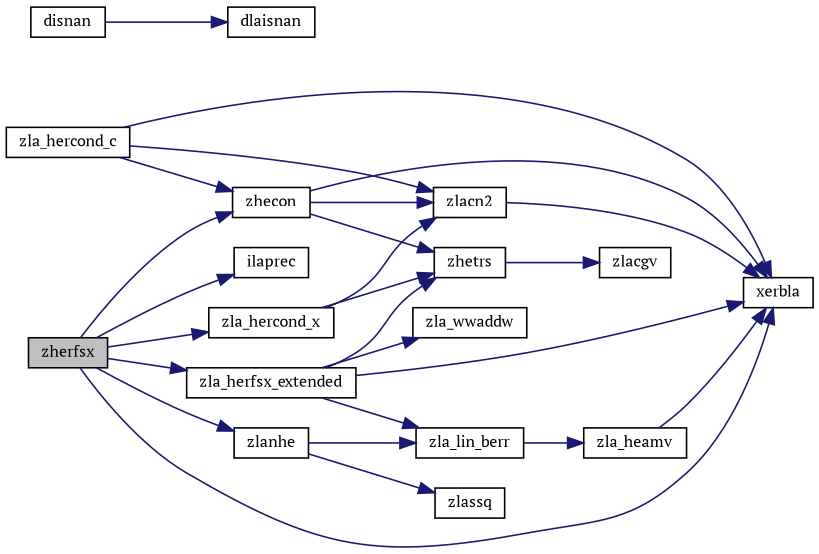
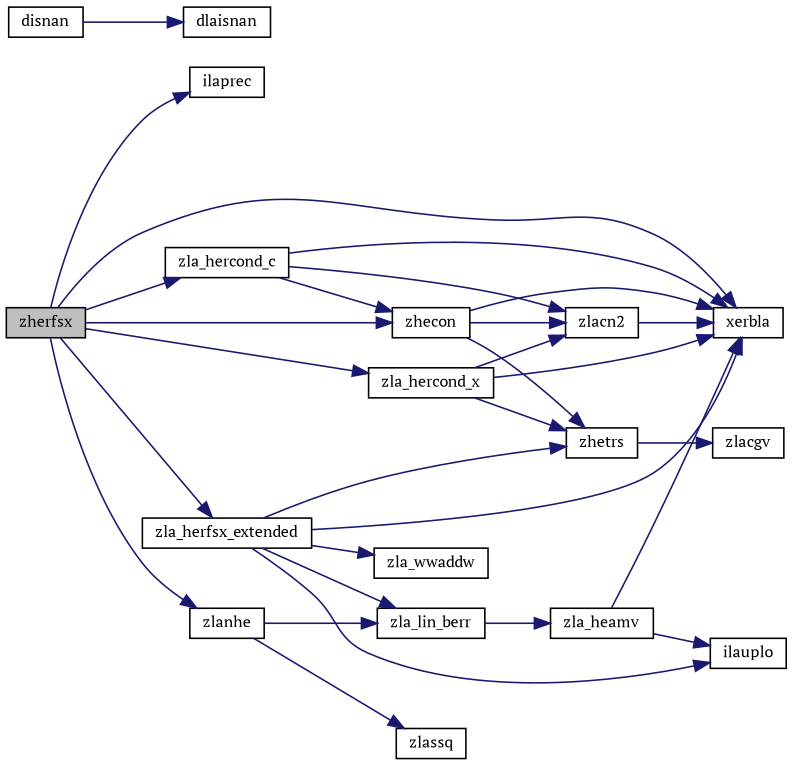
none -> (126, 296)
none -> (597, 364)
none -> (748, 653)
